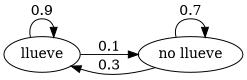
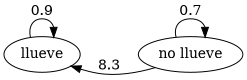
(104, 54) -> none
(109, 66) -> (109, 66)
